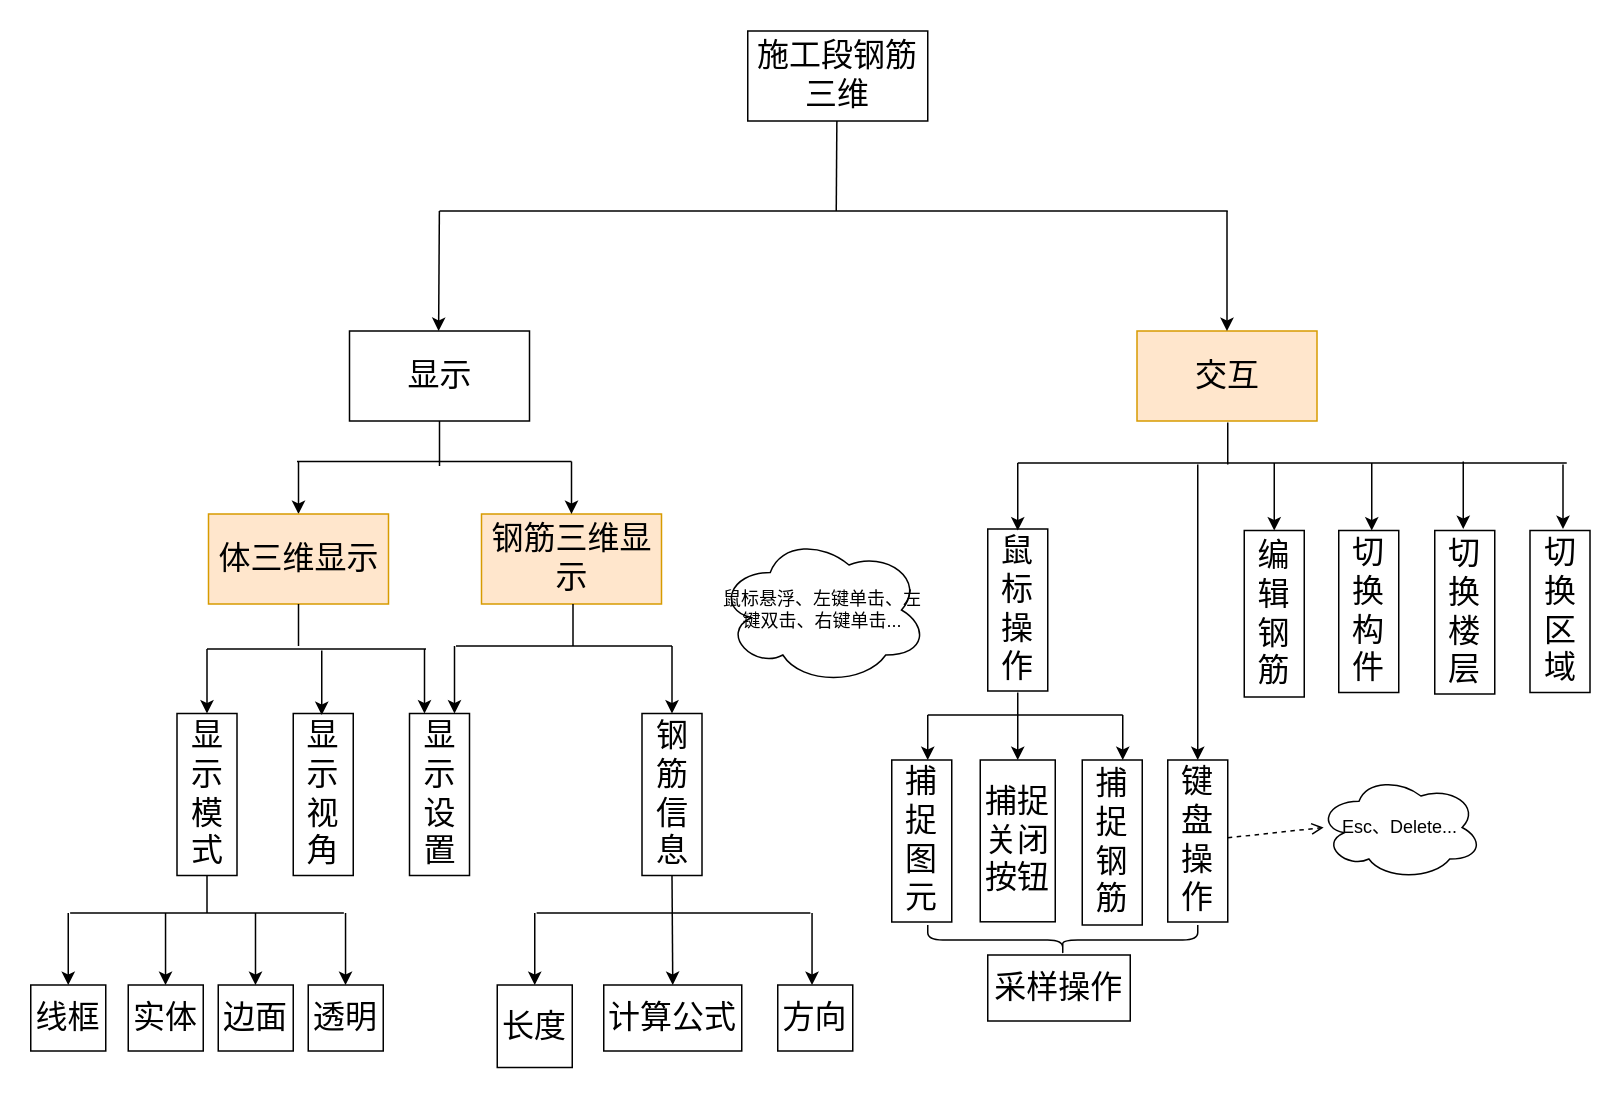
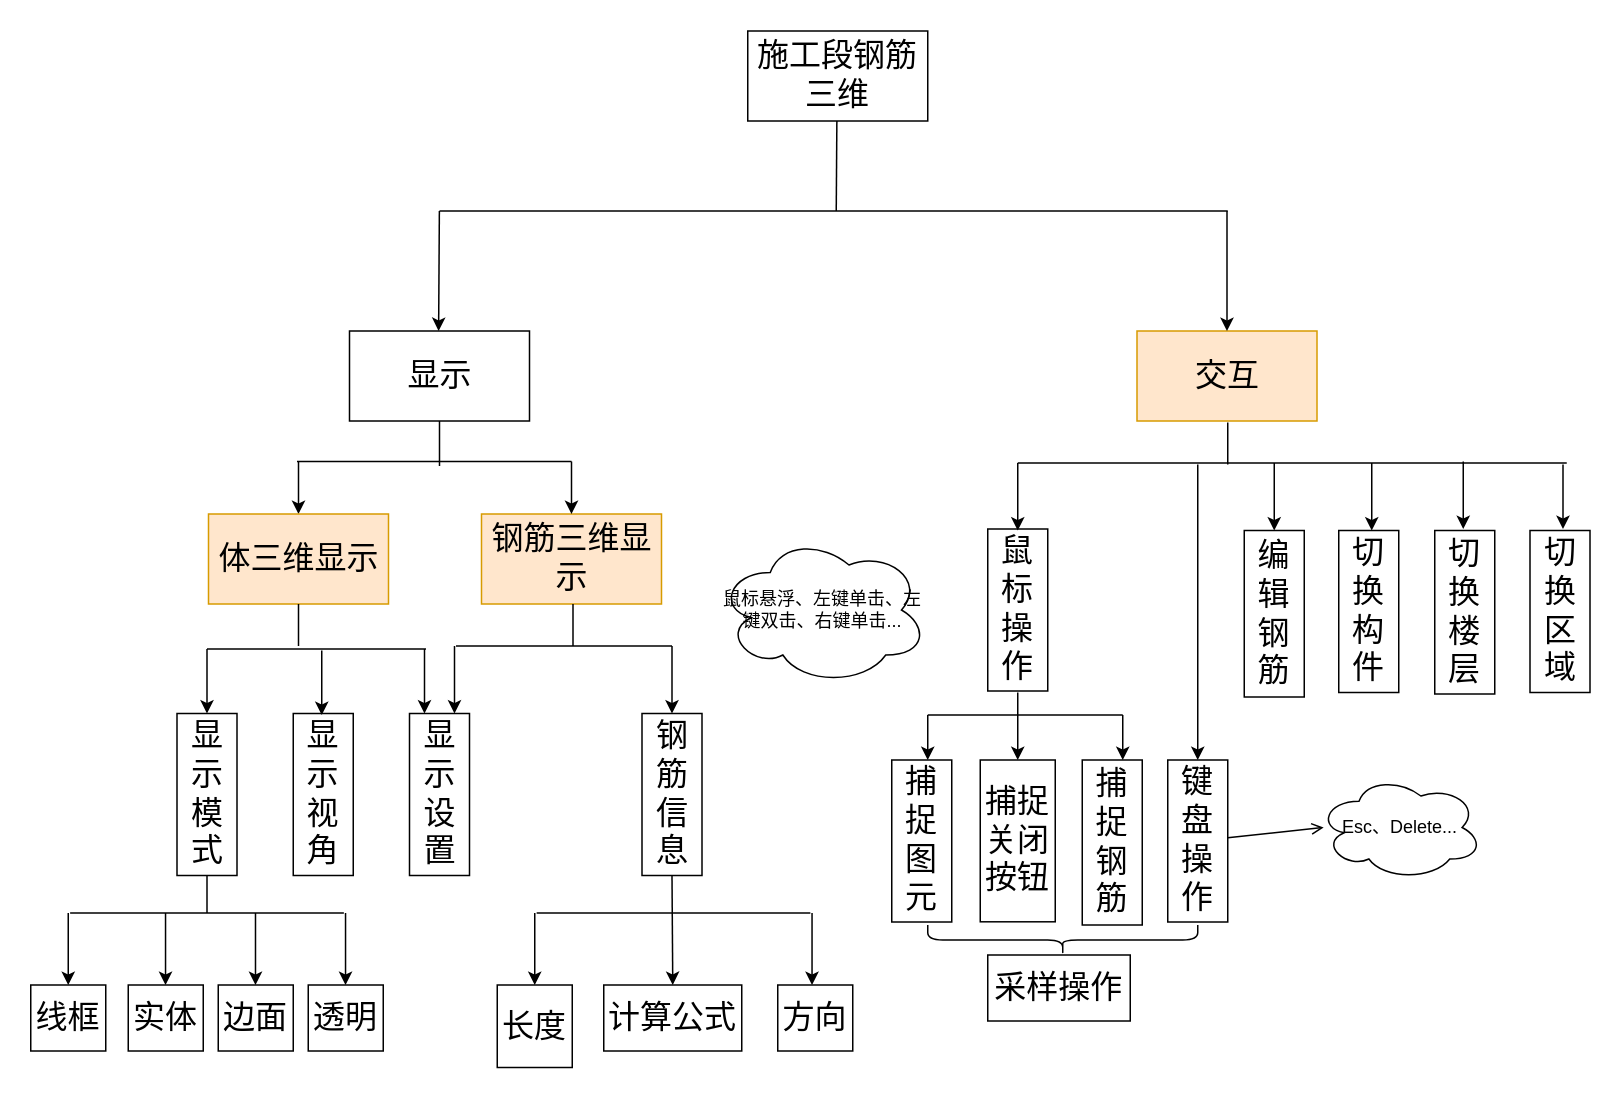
(1273, 833) -> (1273, 833)
